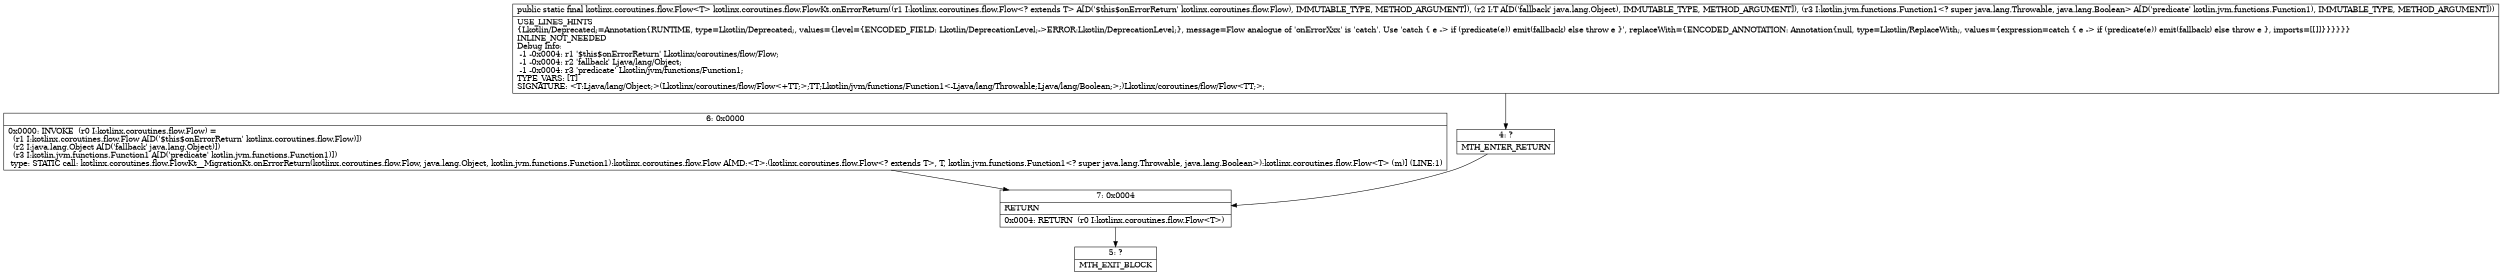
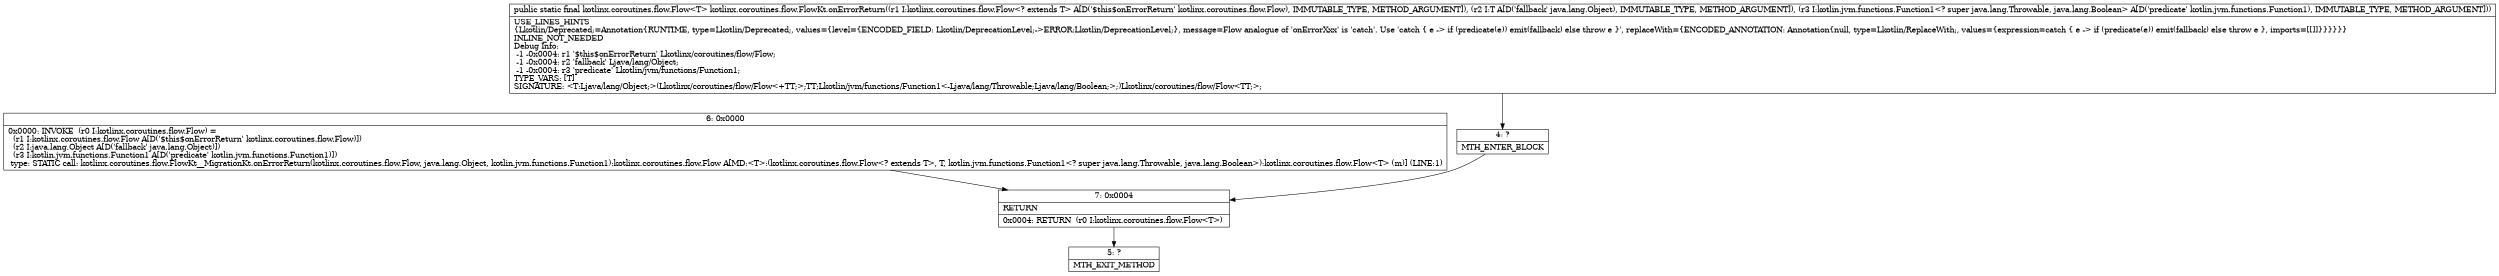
(1506, 148) -> (1503, 148)
(1116, 265) -> (1114, 265)
